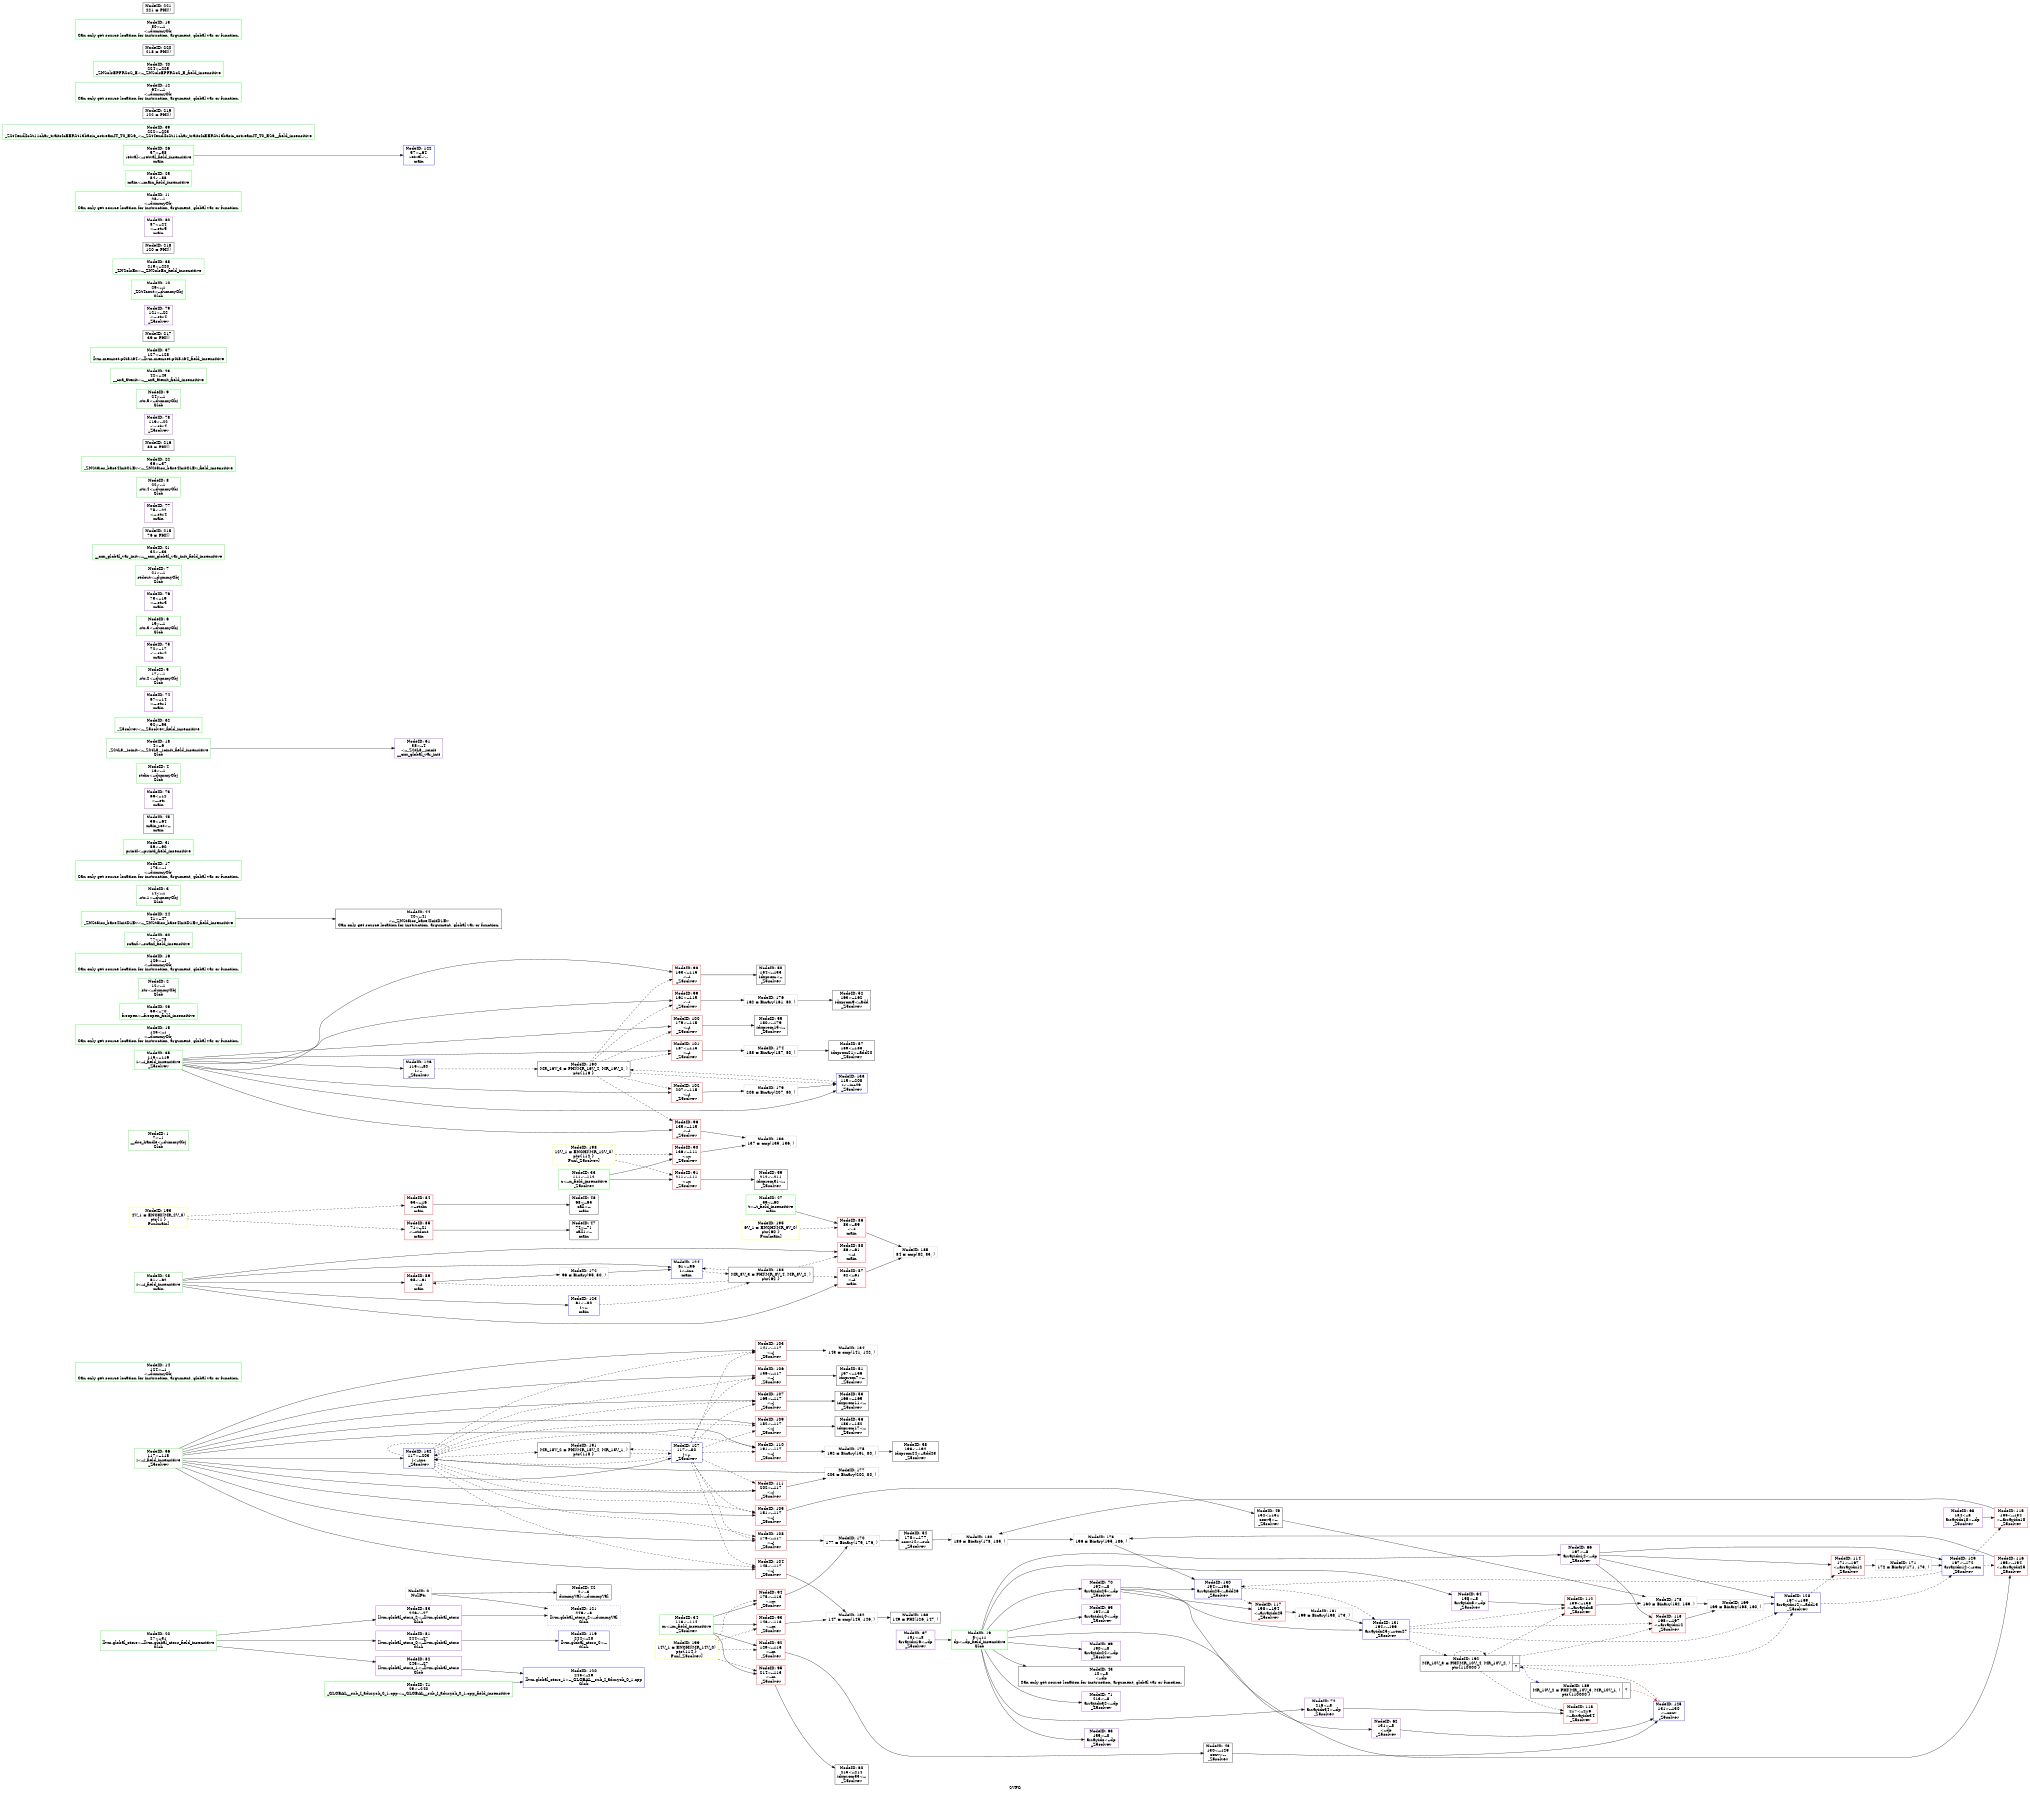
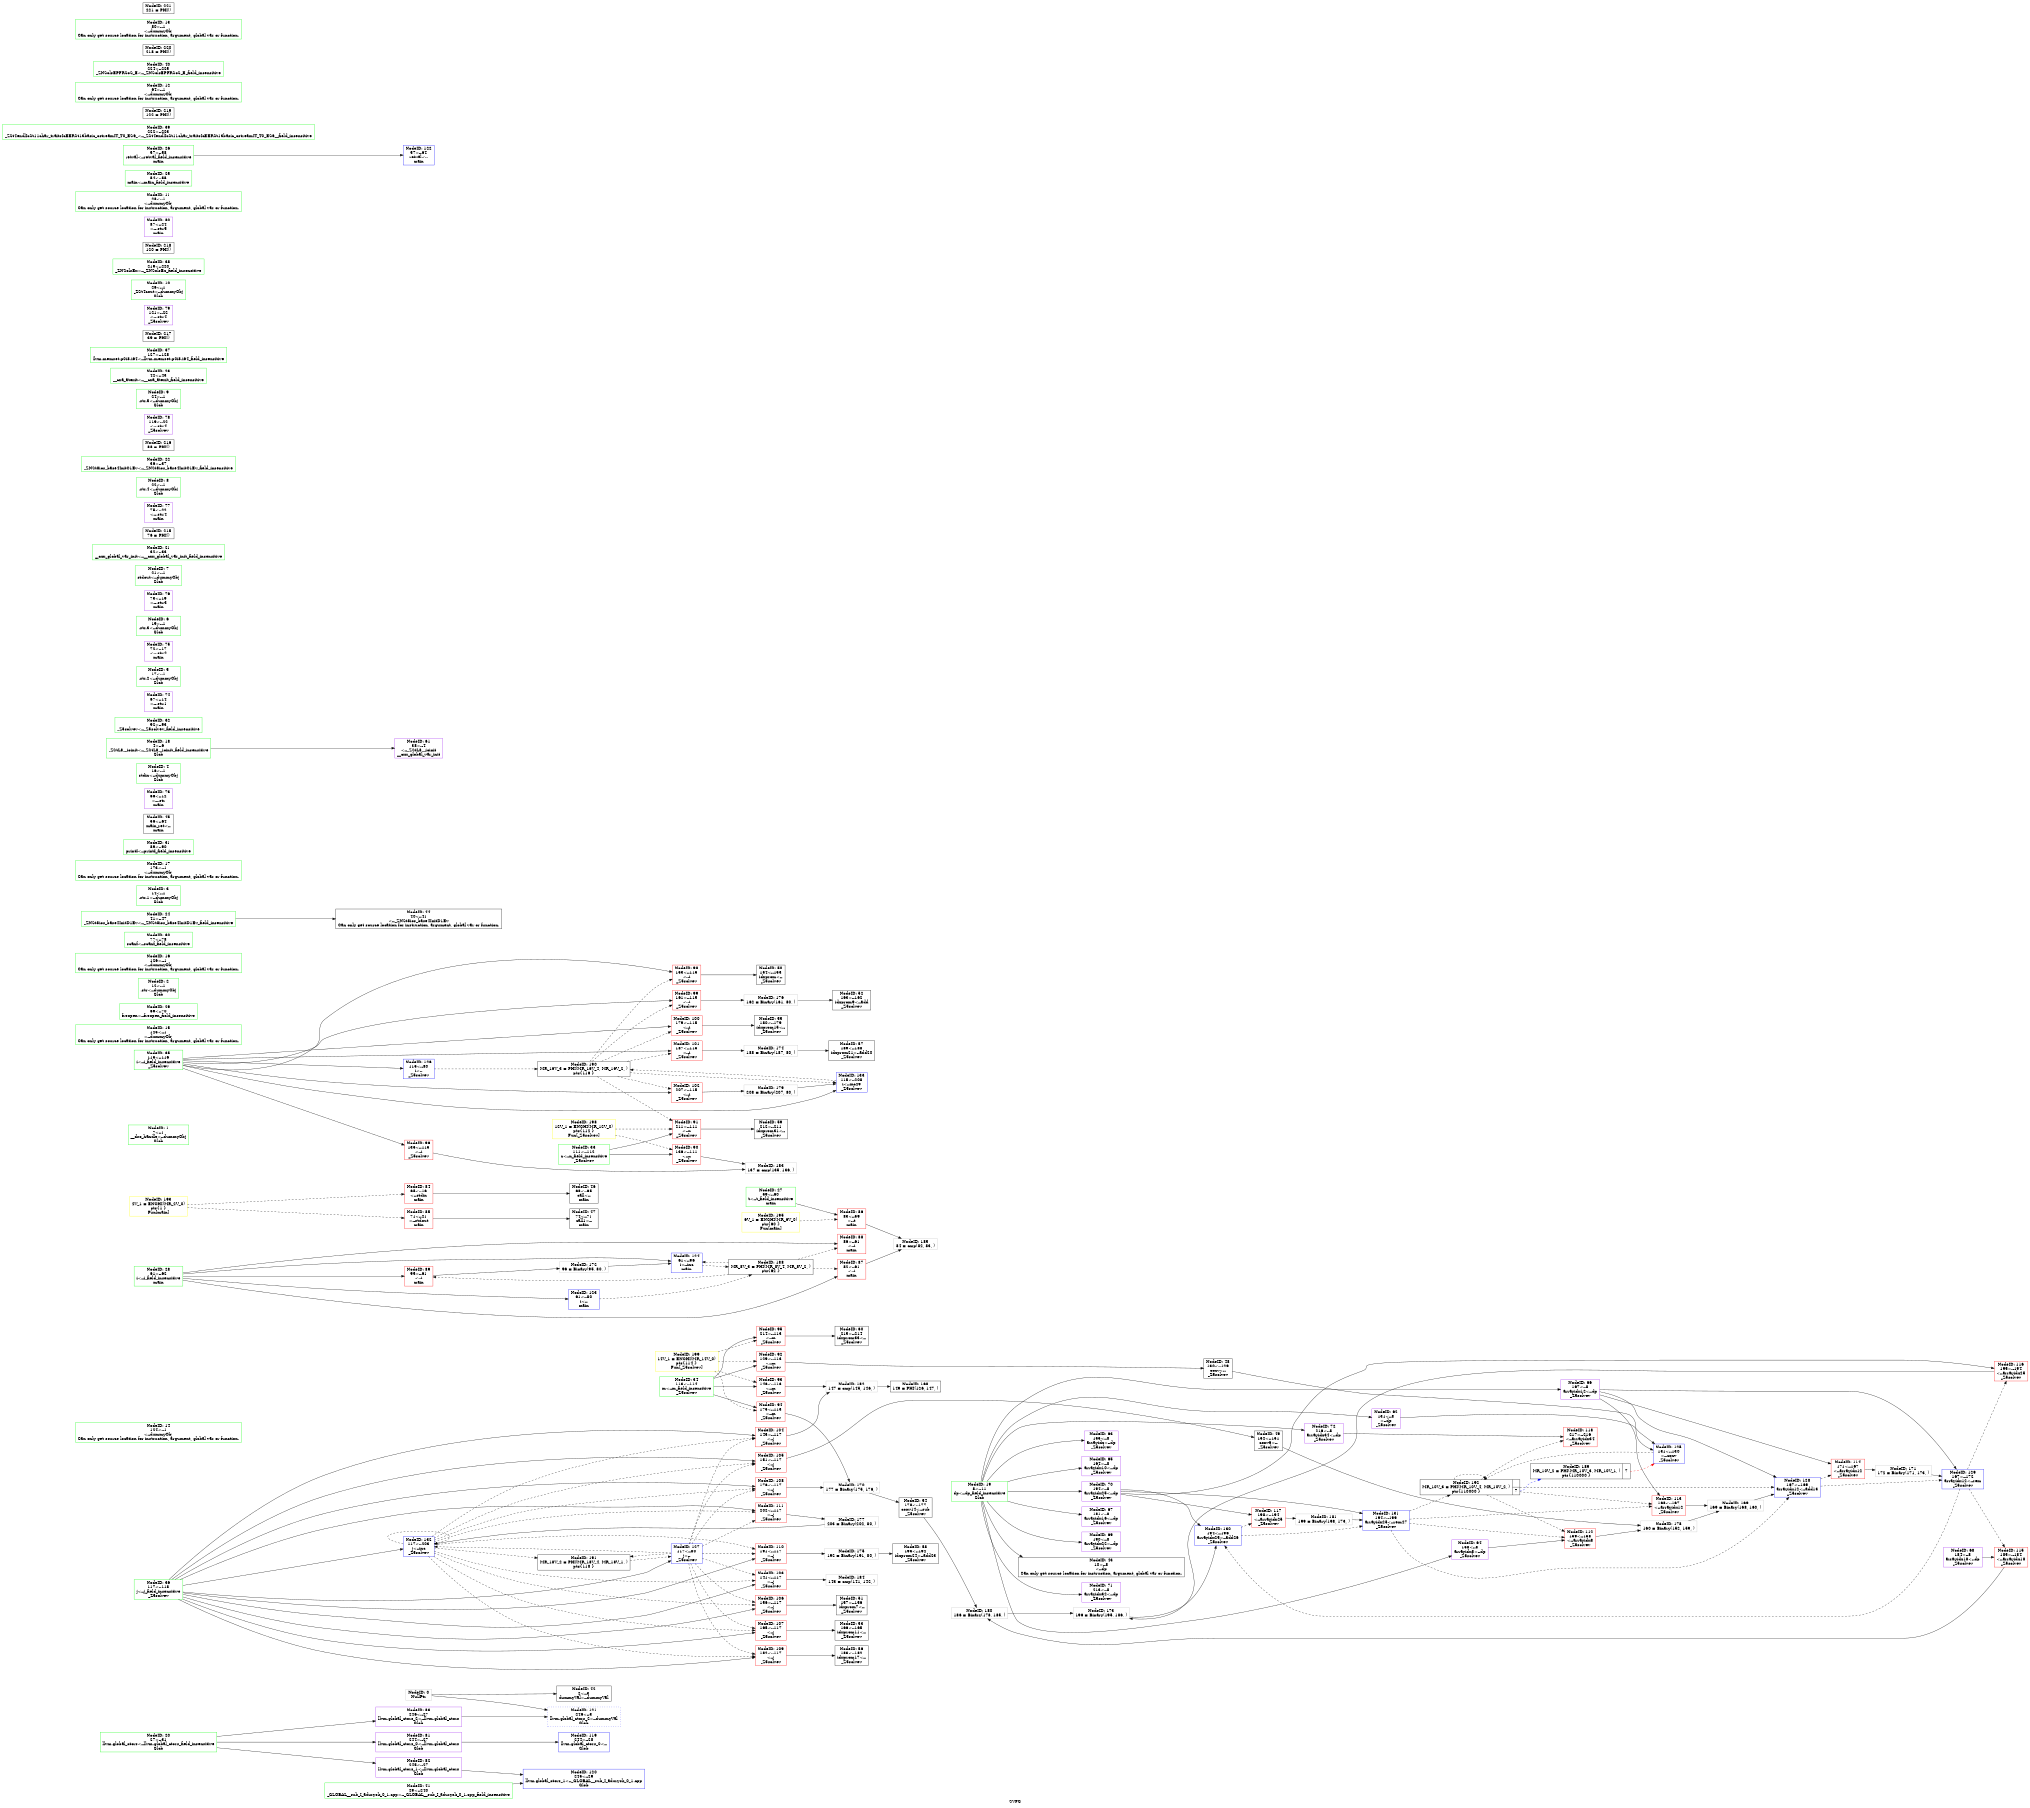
(634, 1098) -> (634, 1098)
(942, 1640) -> (1043, 1509)
